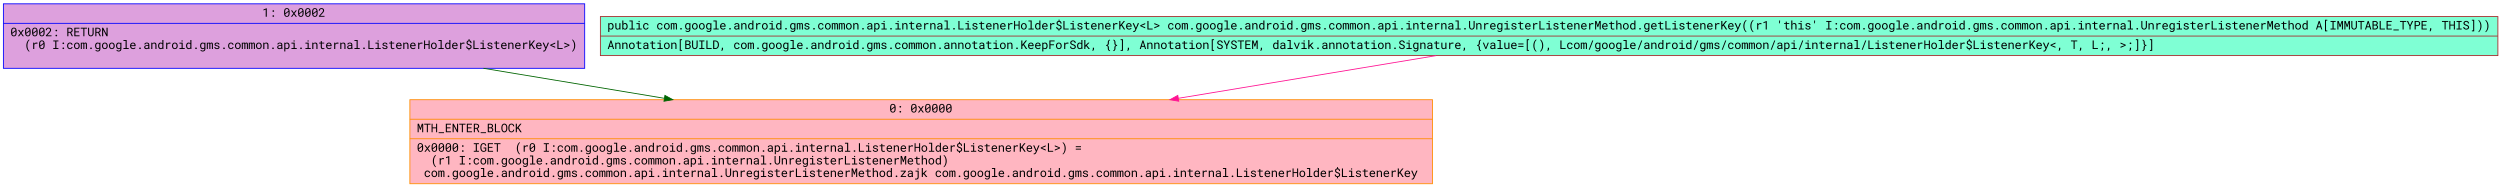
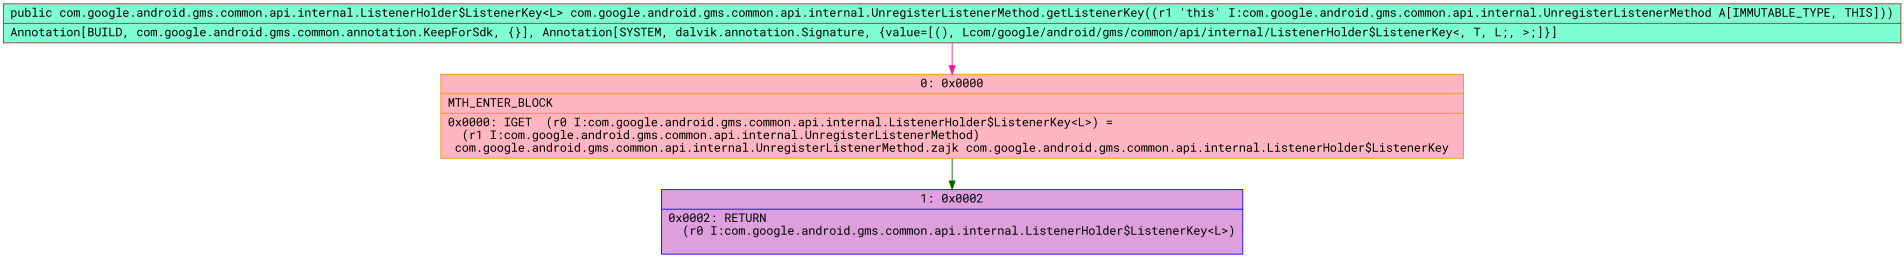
(574, 83) -> (952, 170)
